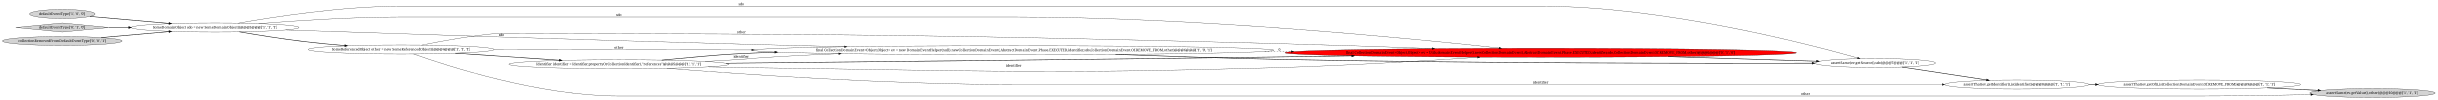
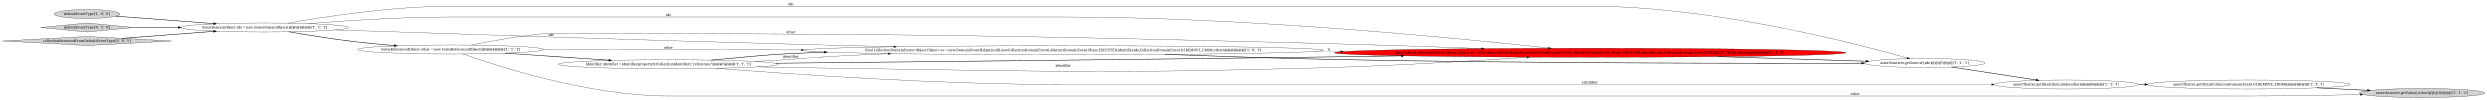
(62, 41) -> (87, 41)
